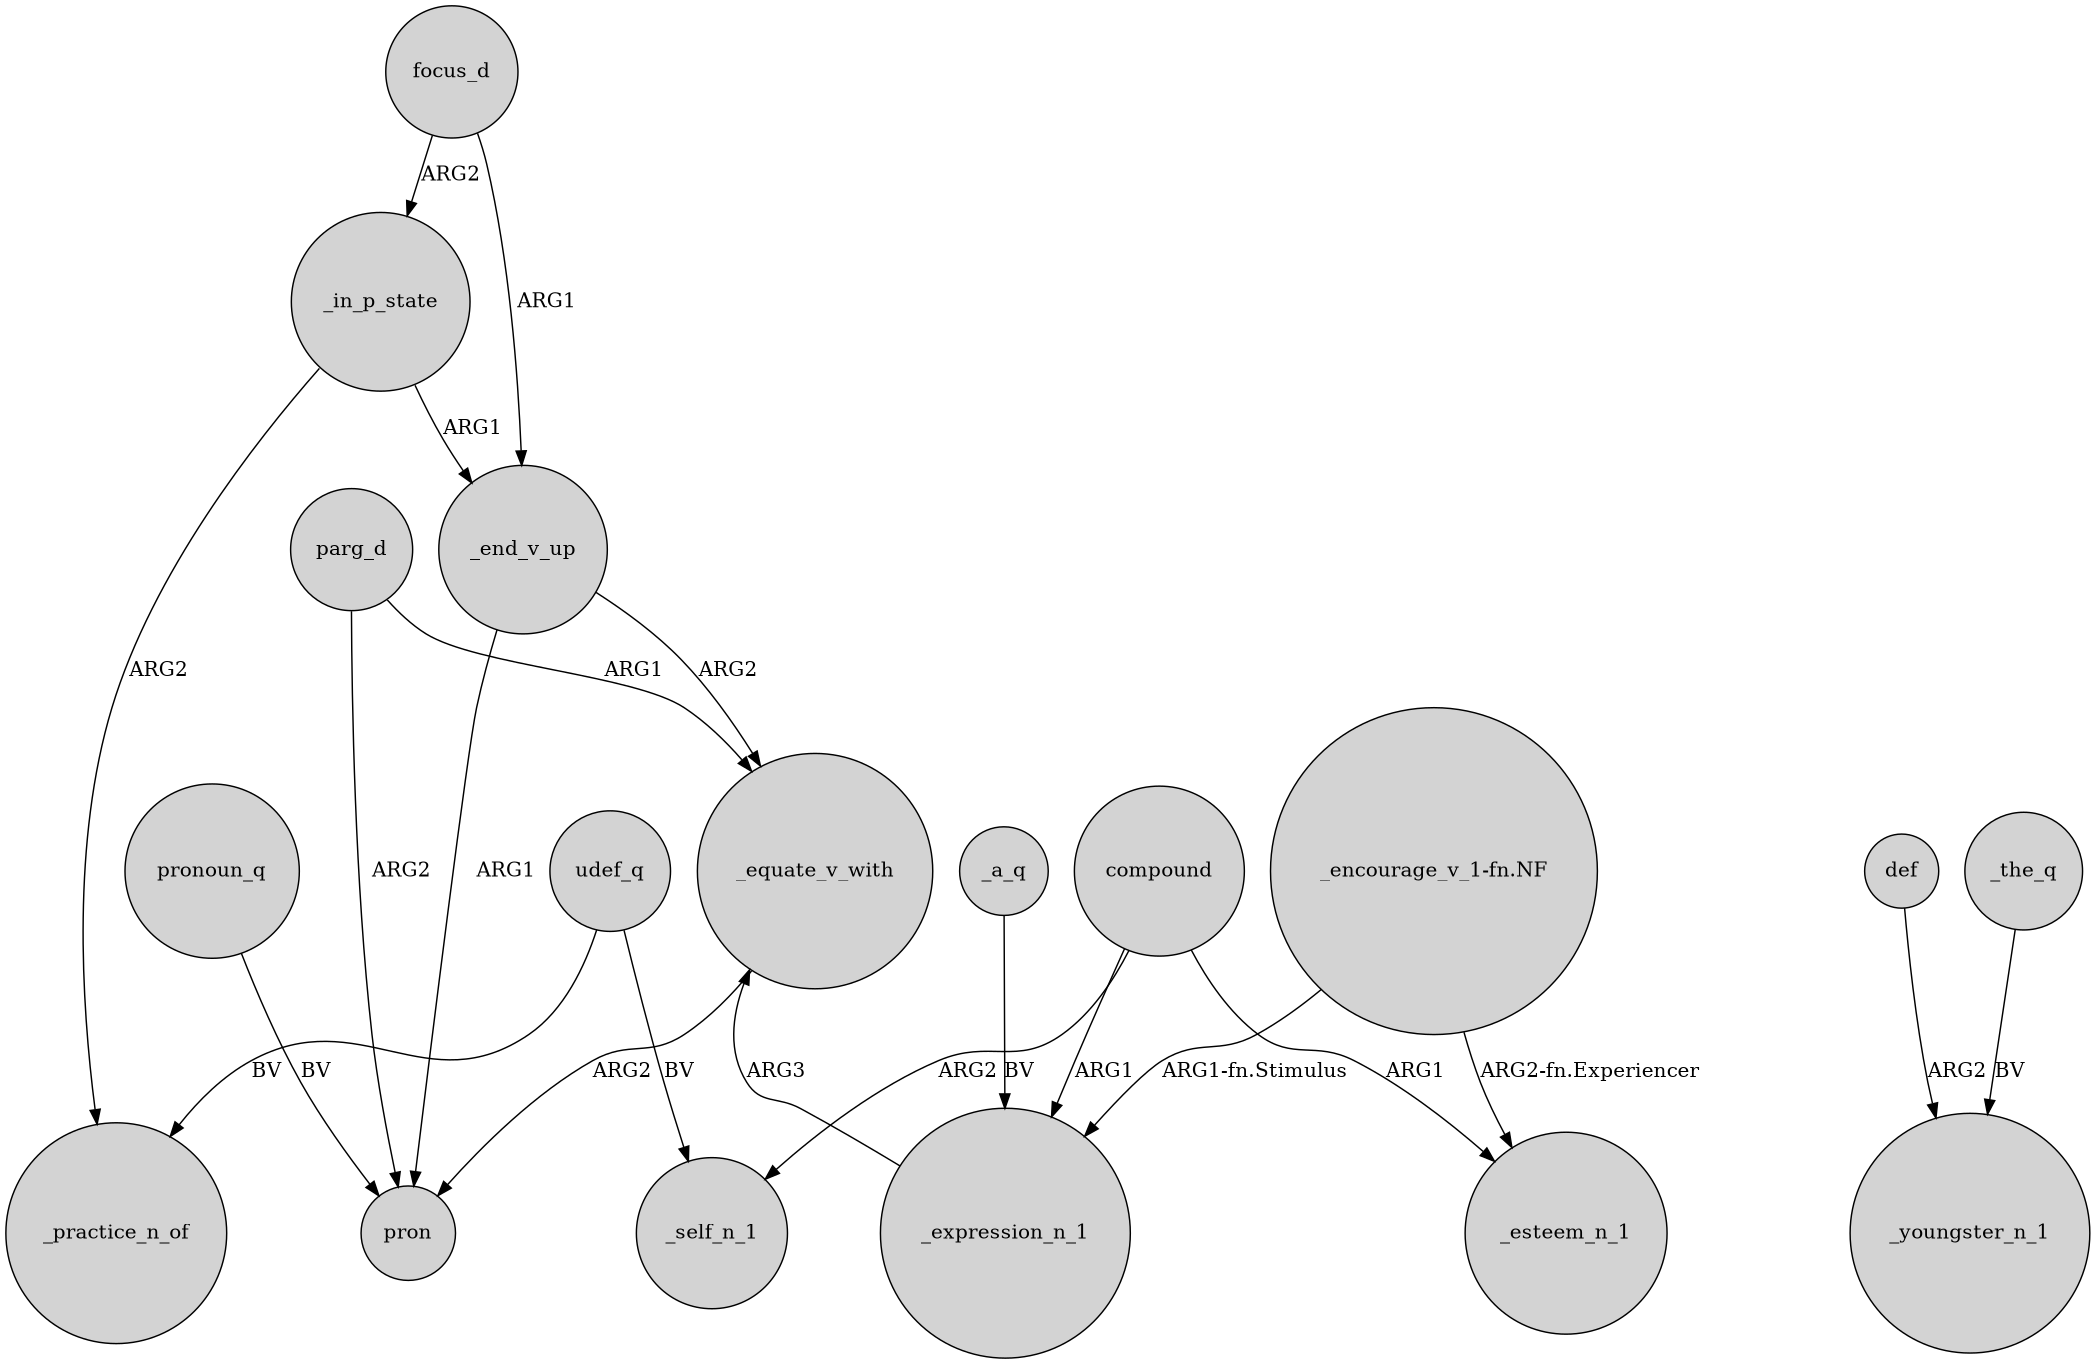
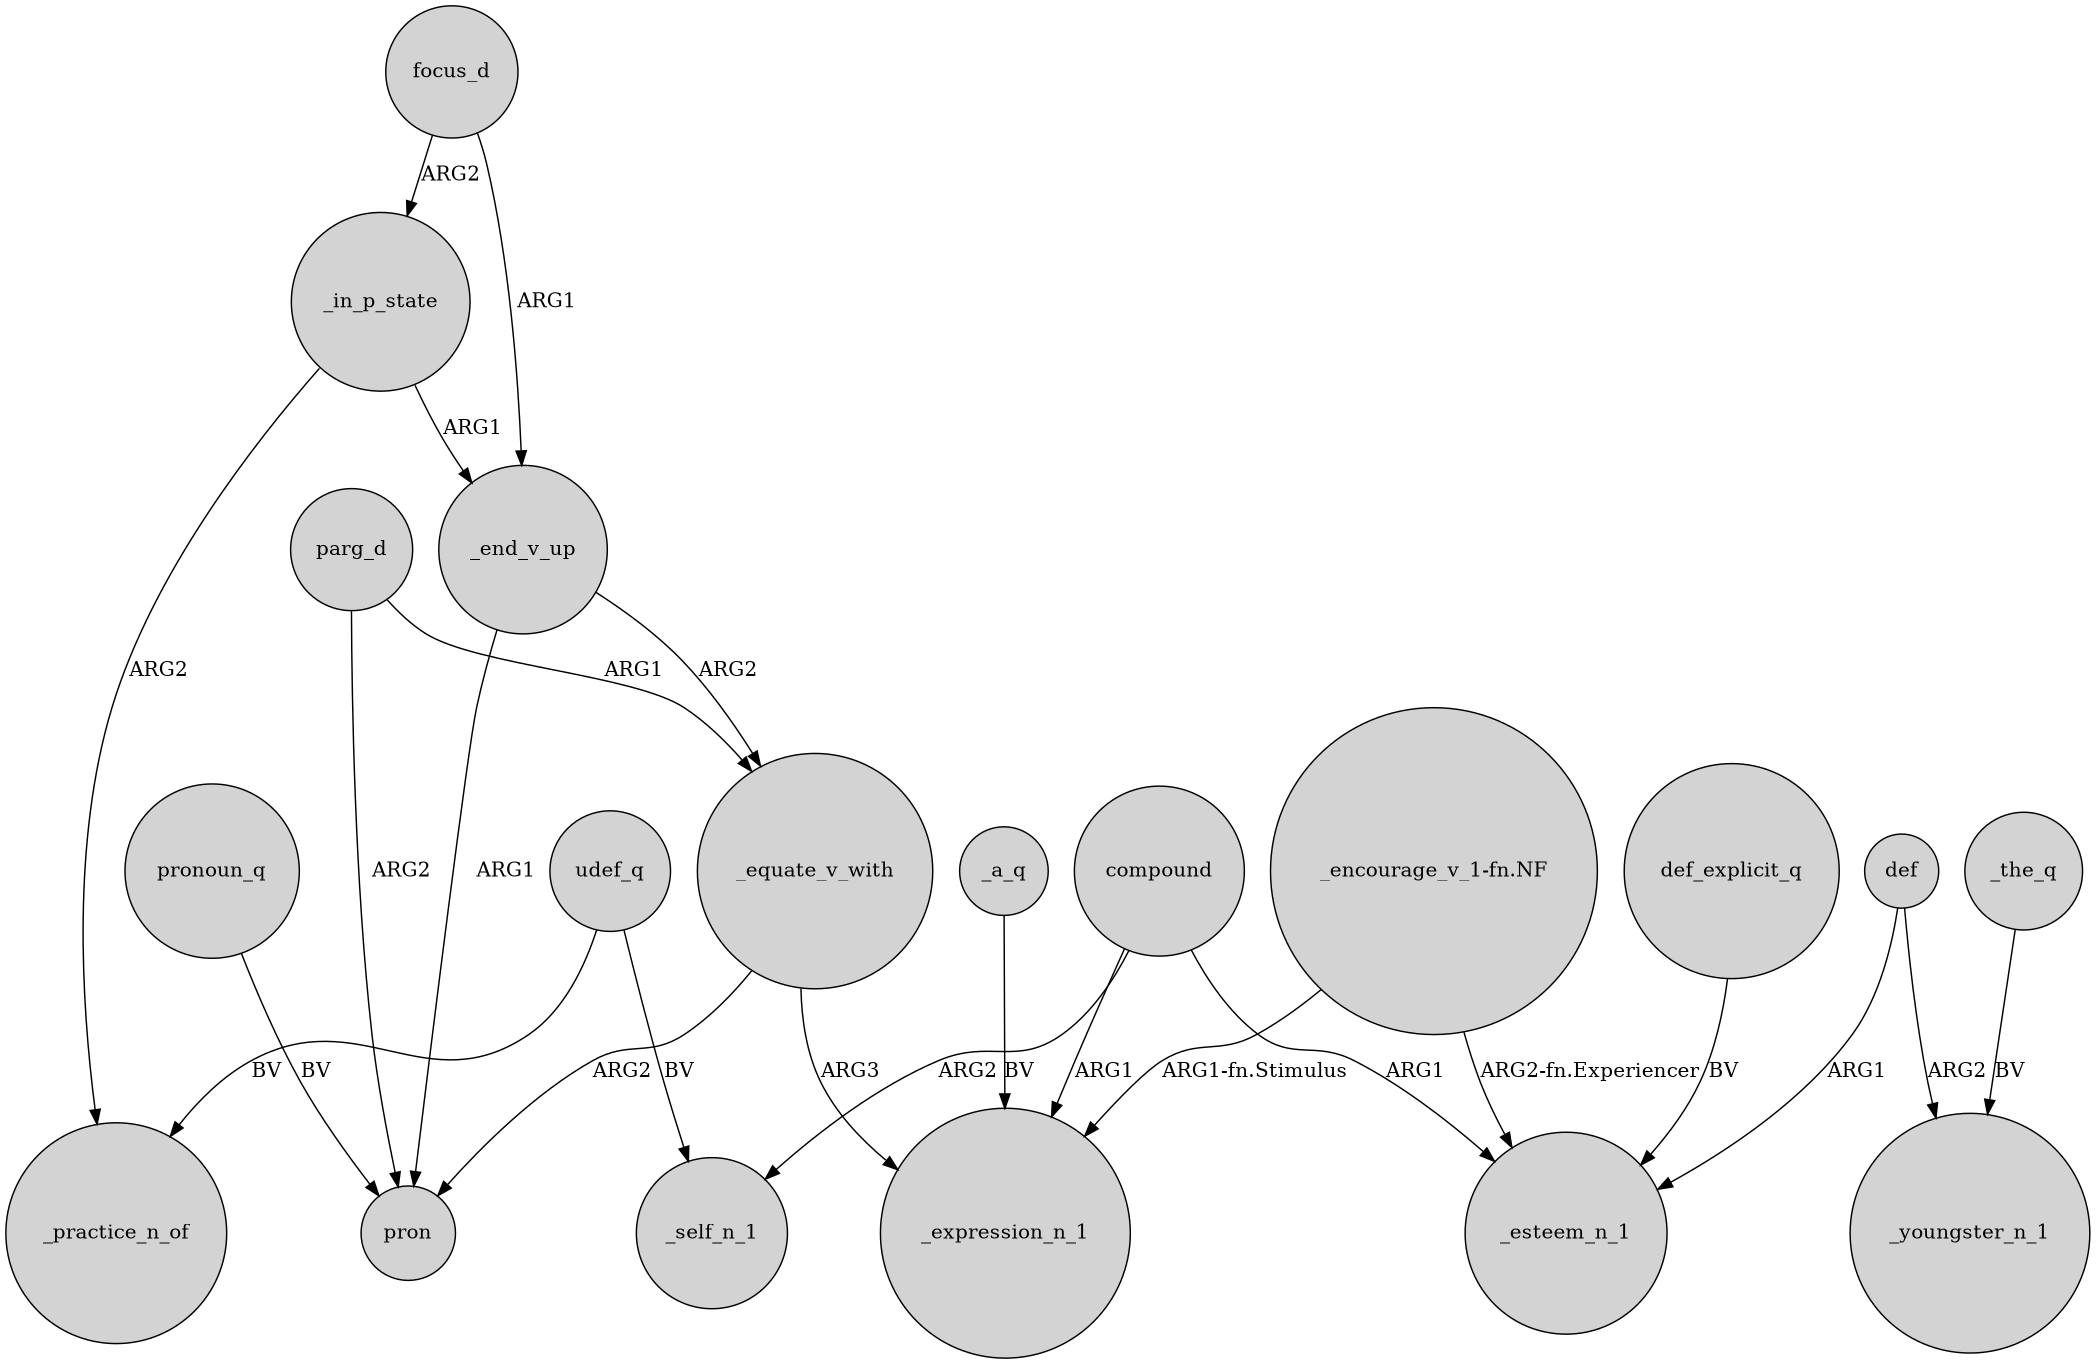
none -> (1732, 871)
none -> (1820, 1072)
(777, 1101) -> (822, 1085)
